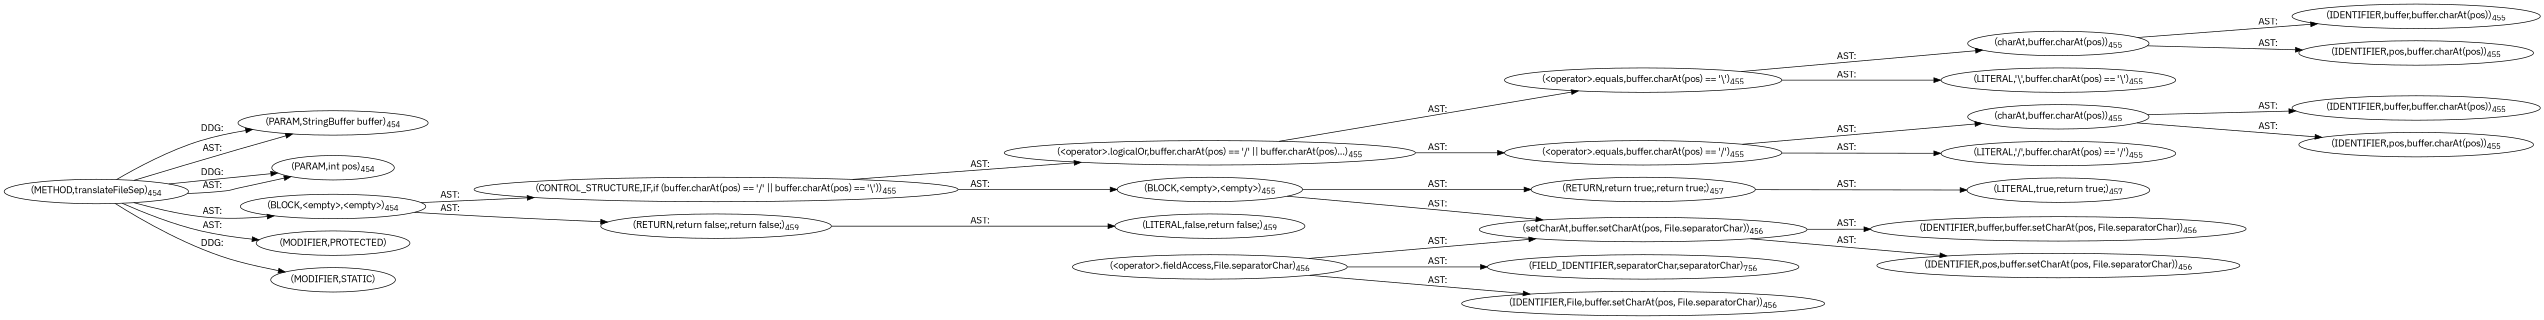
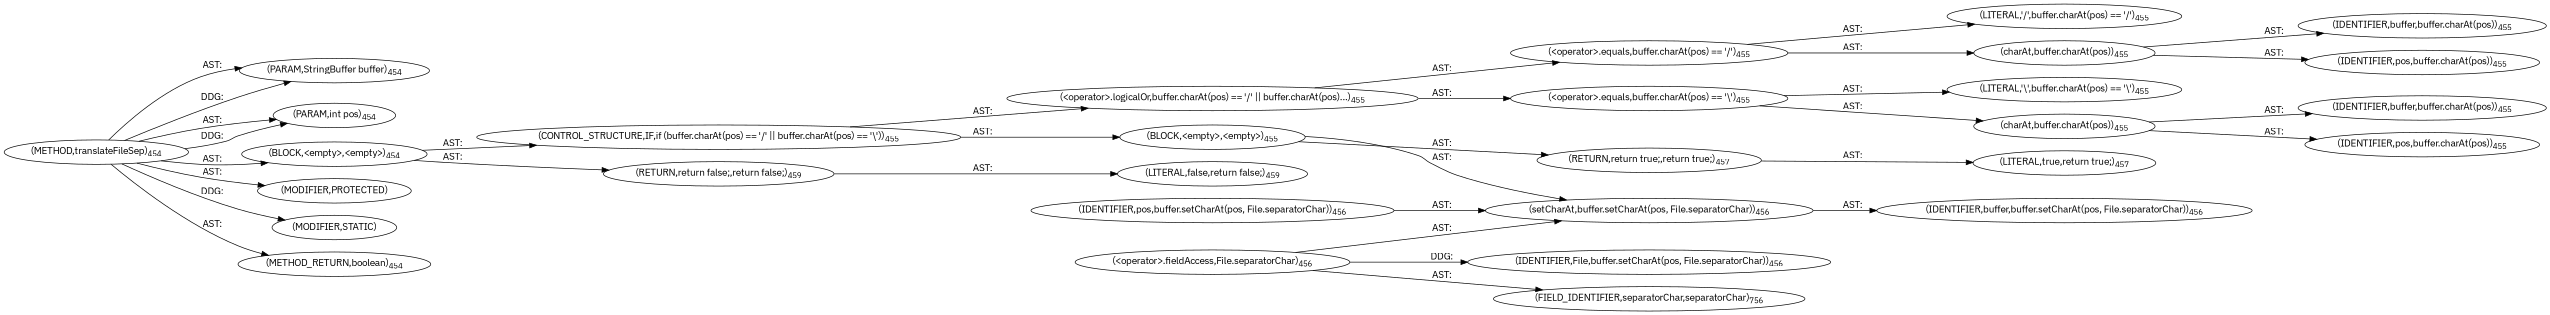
(1845, 247) -> (1436, 211)
none -> (334, 264)
(1439, 281) -> (1443, 257)
